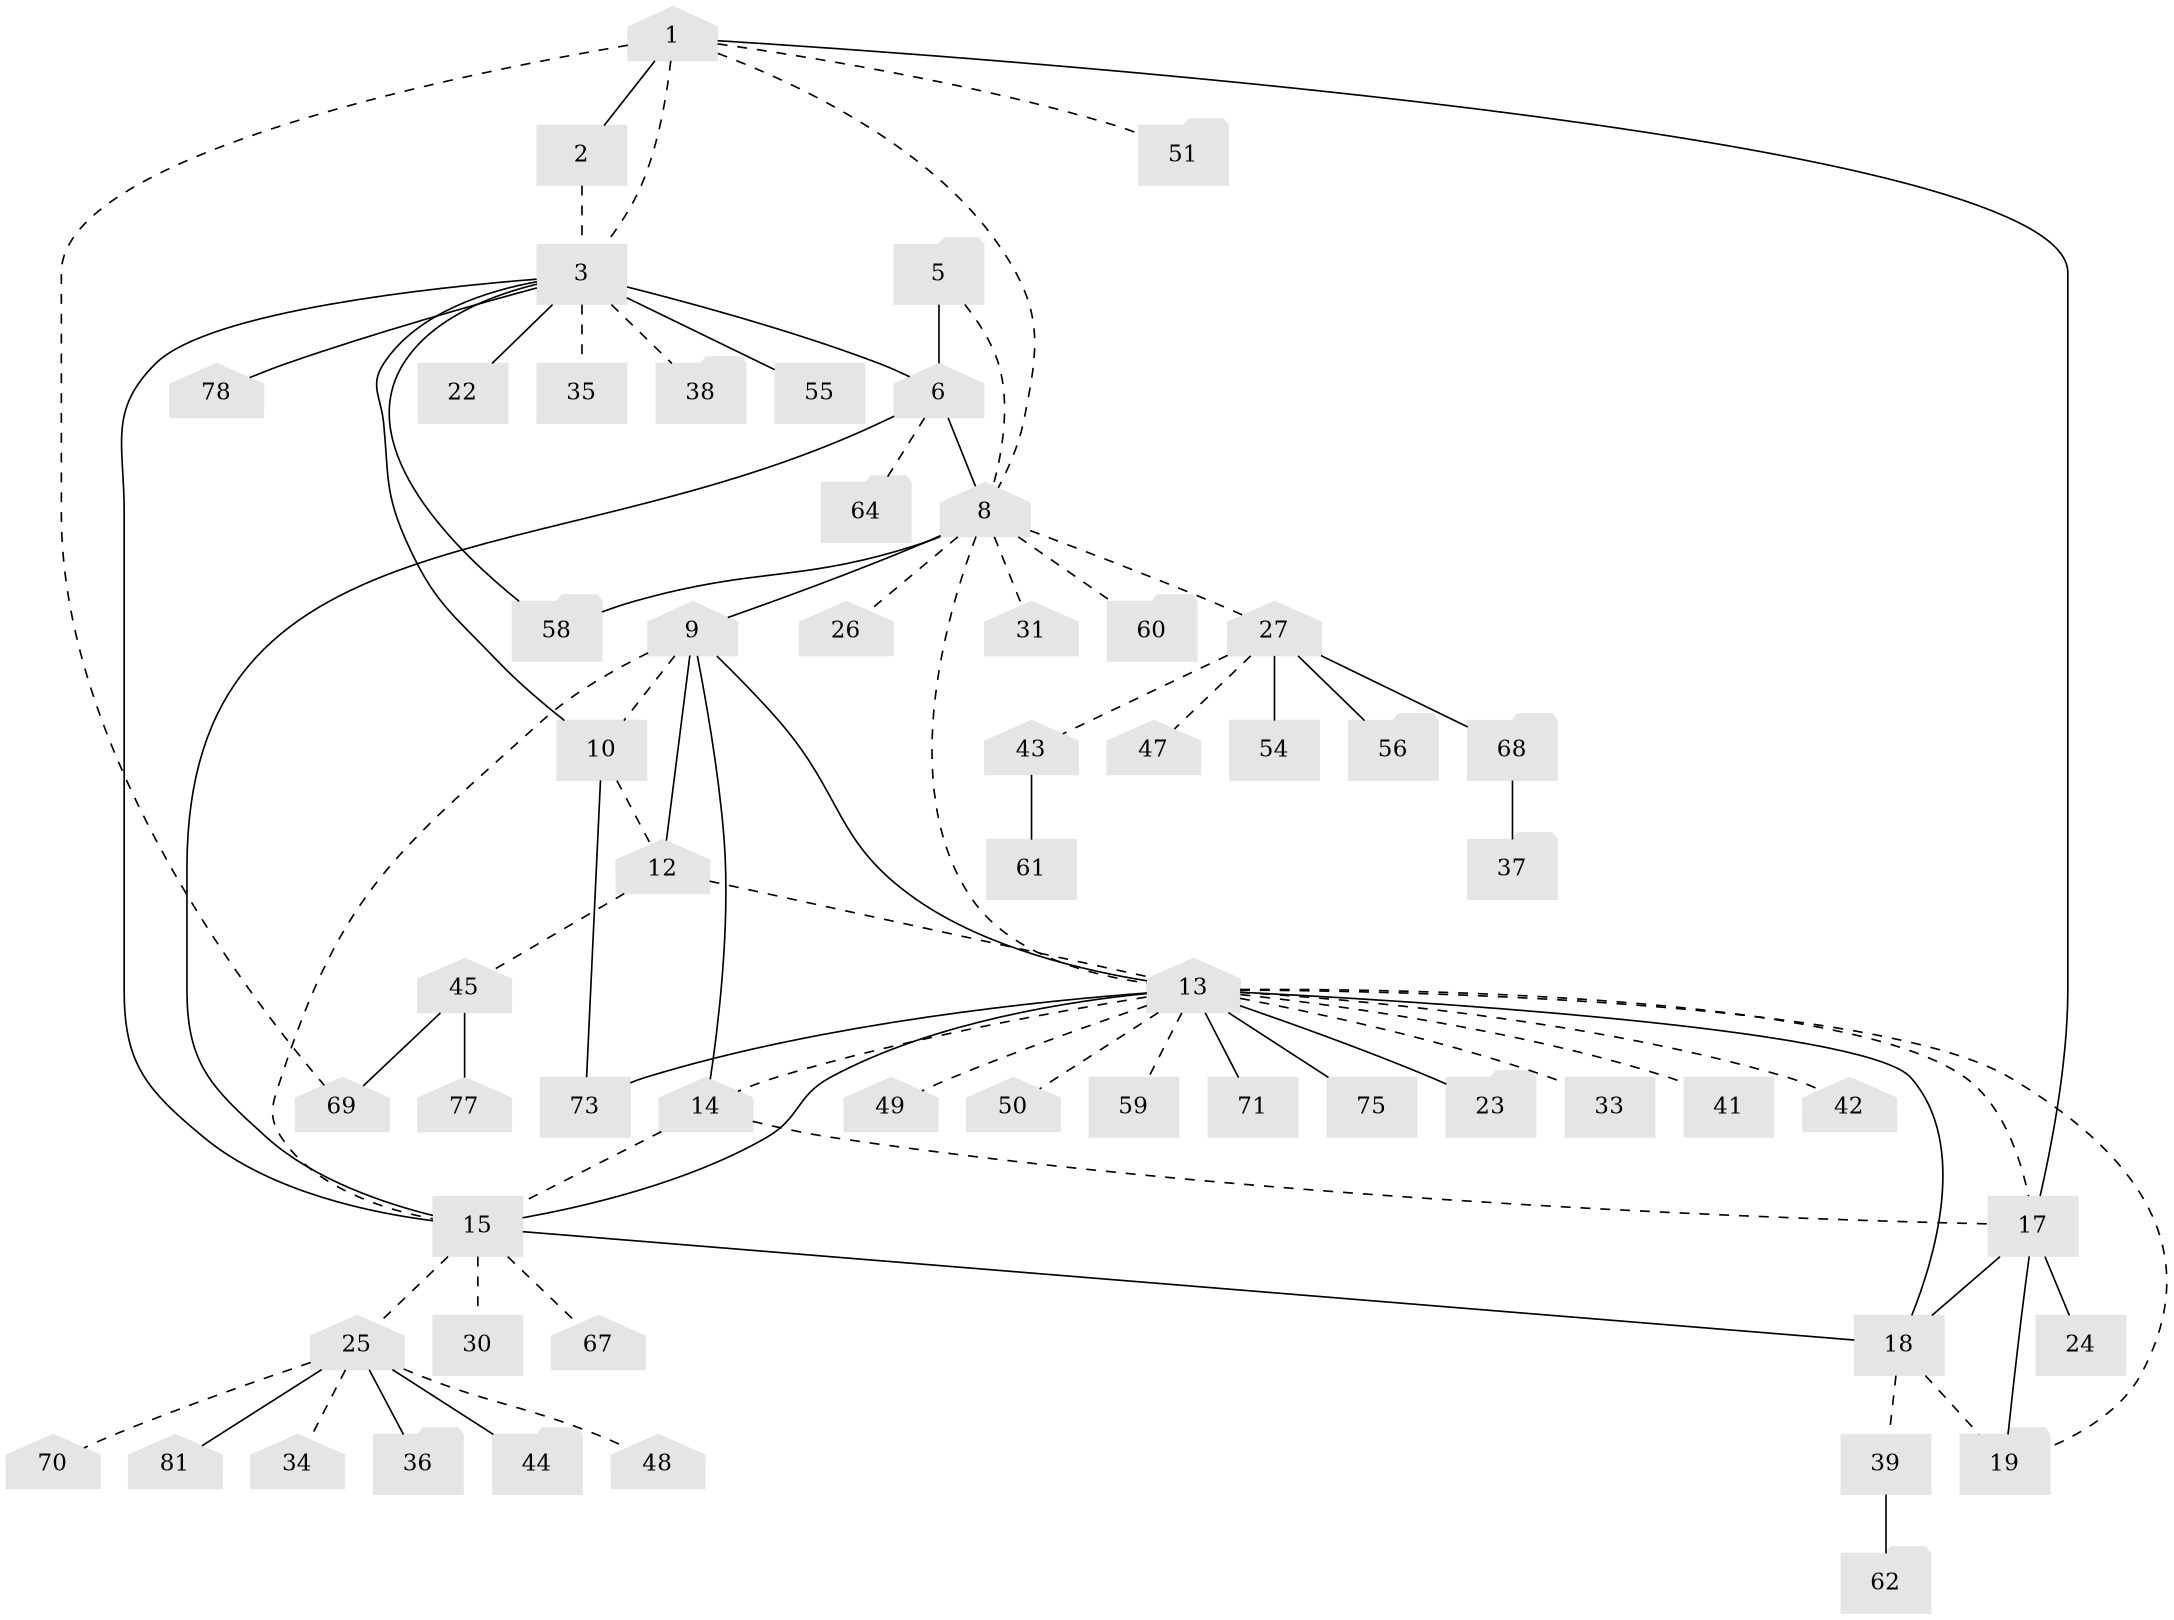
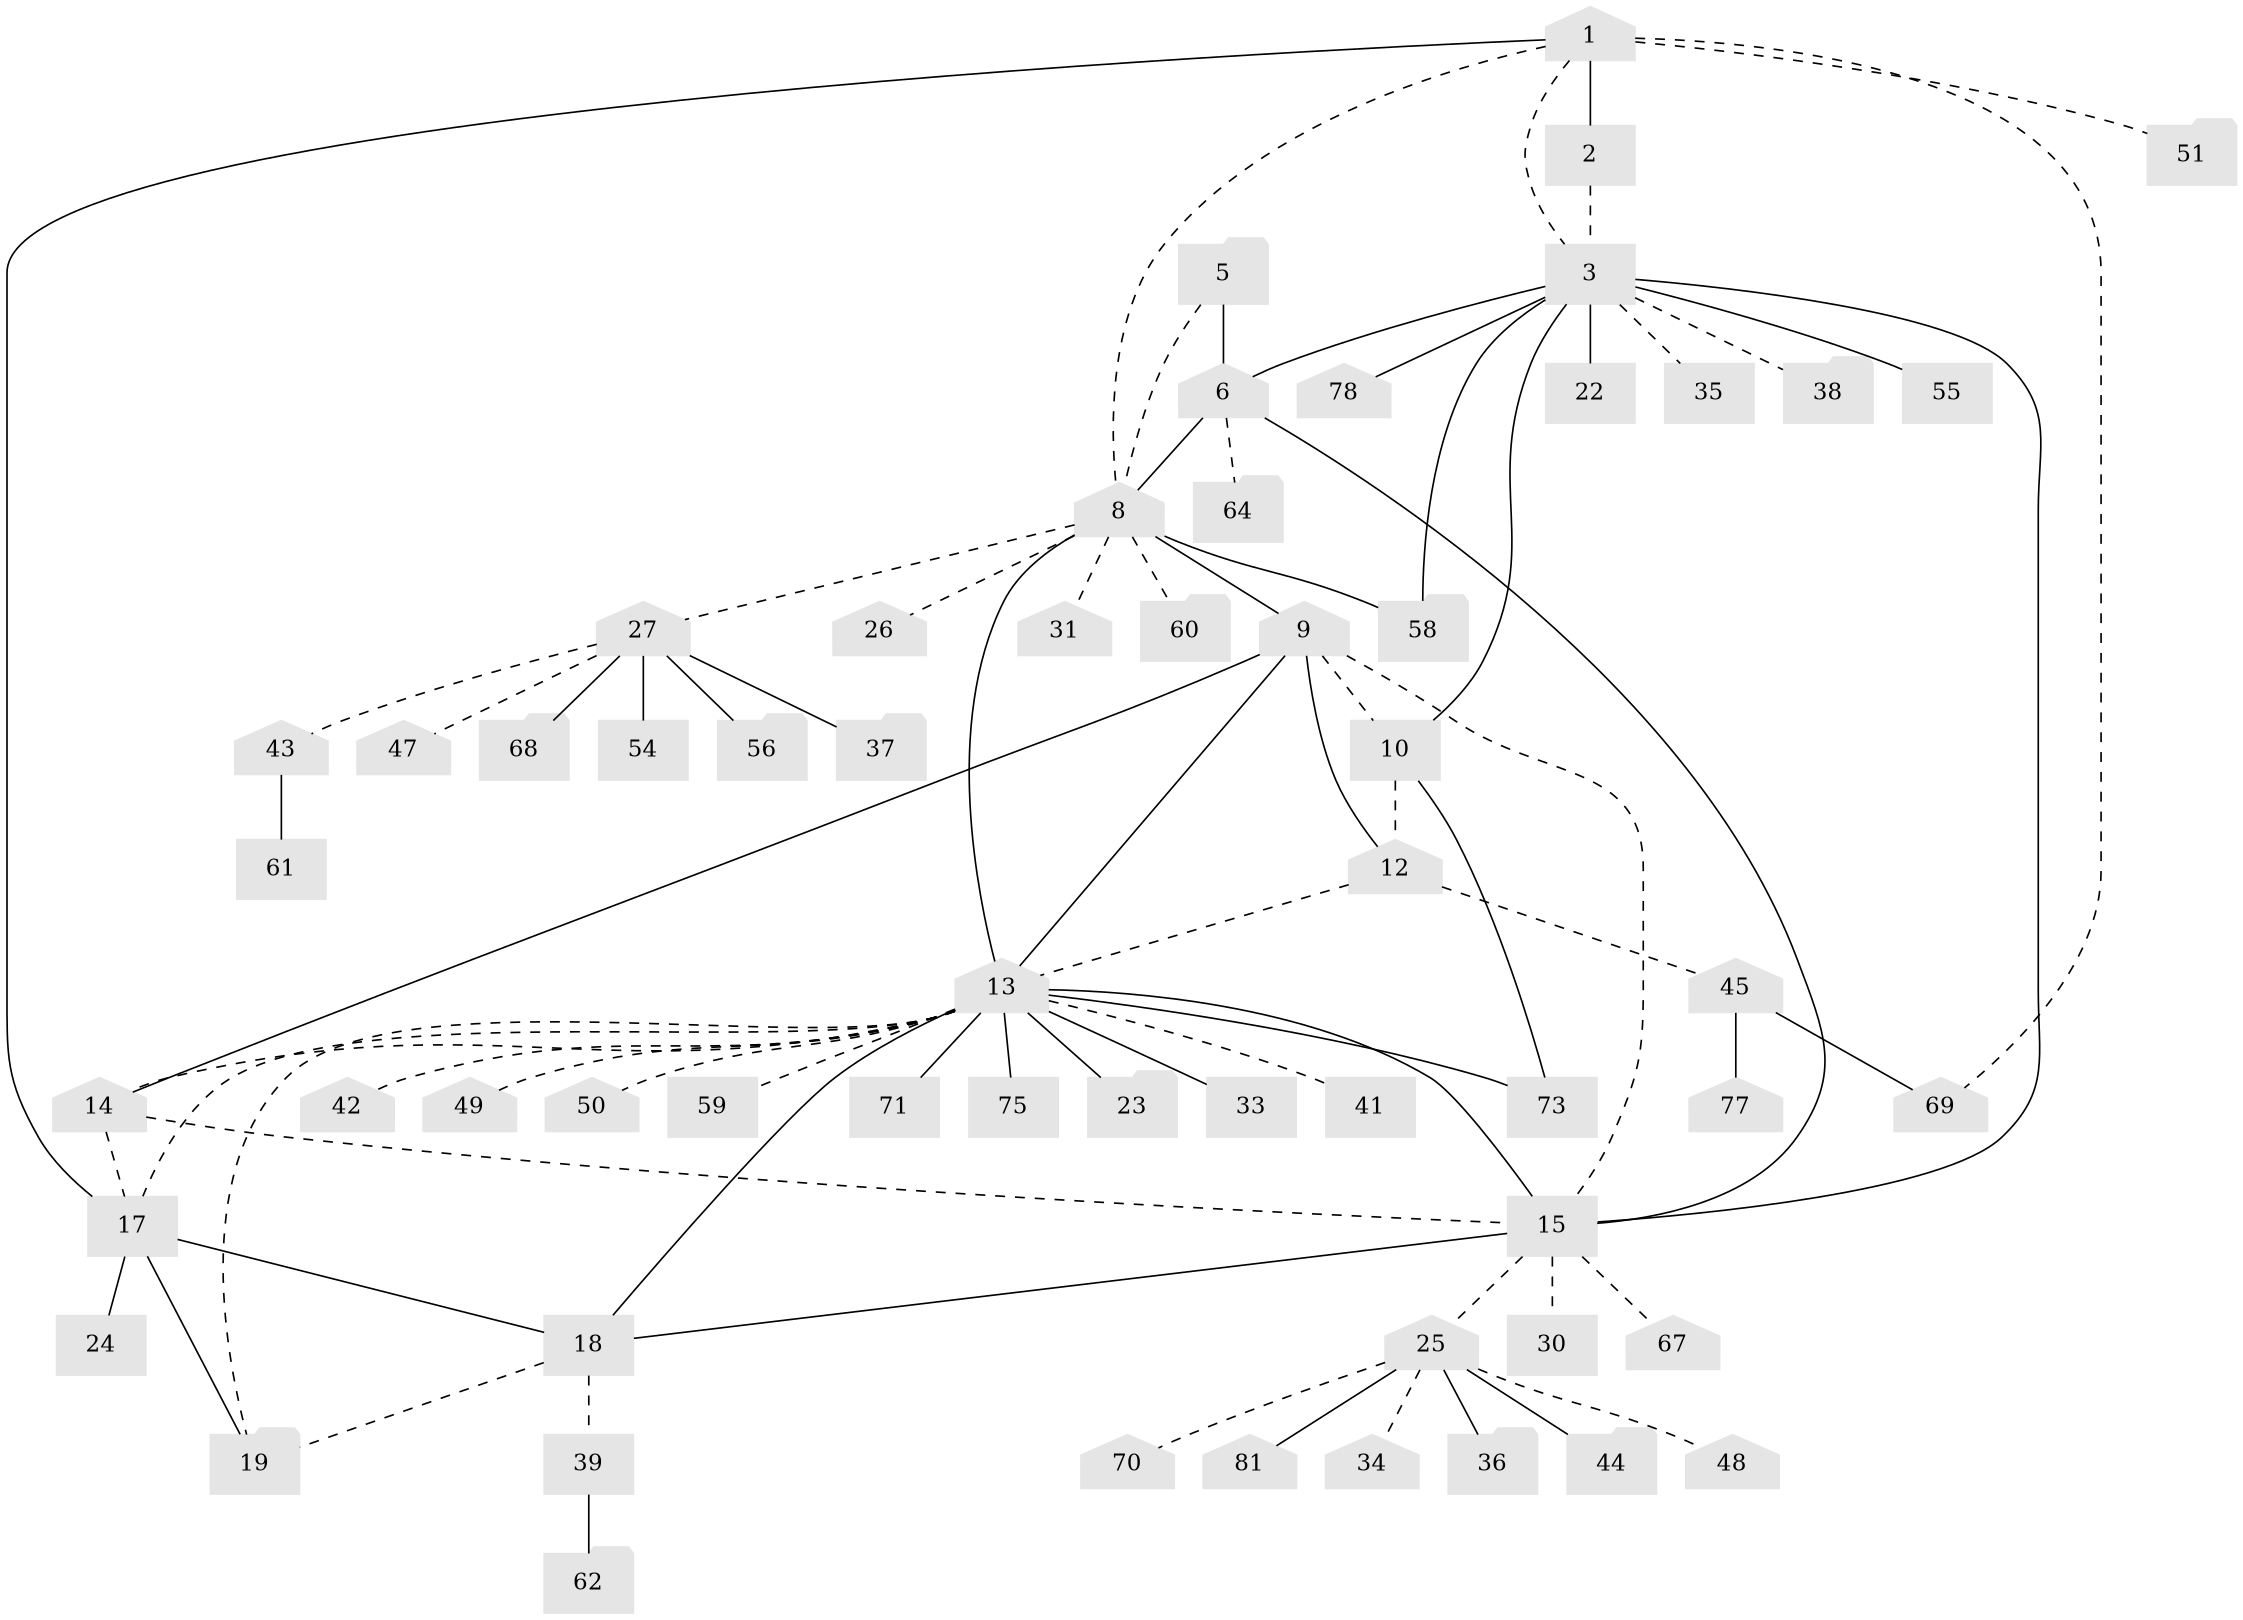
(1512, 810) -> (763, 691)
(940, 818) -> (971, 731)
(1404, 1034) -> (1128, 1048)
